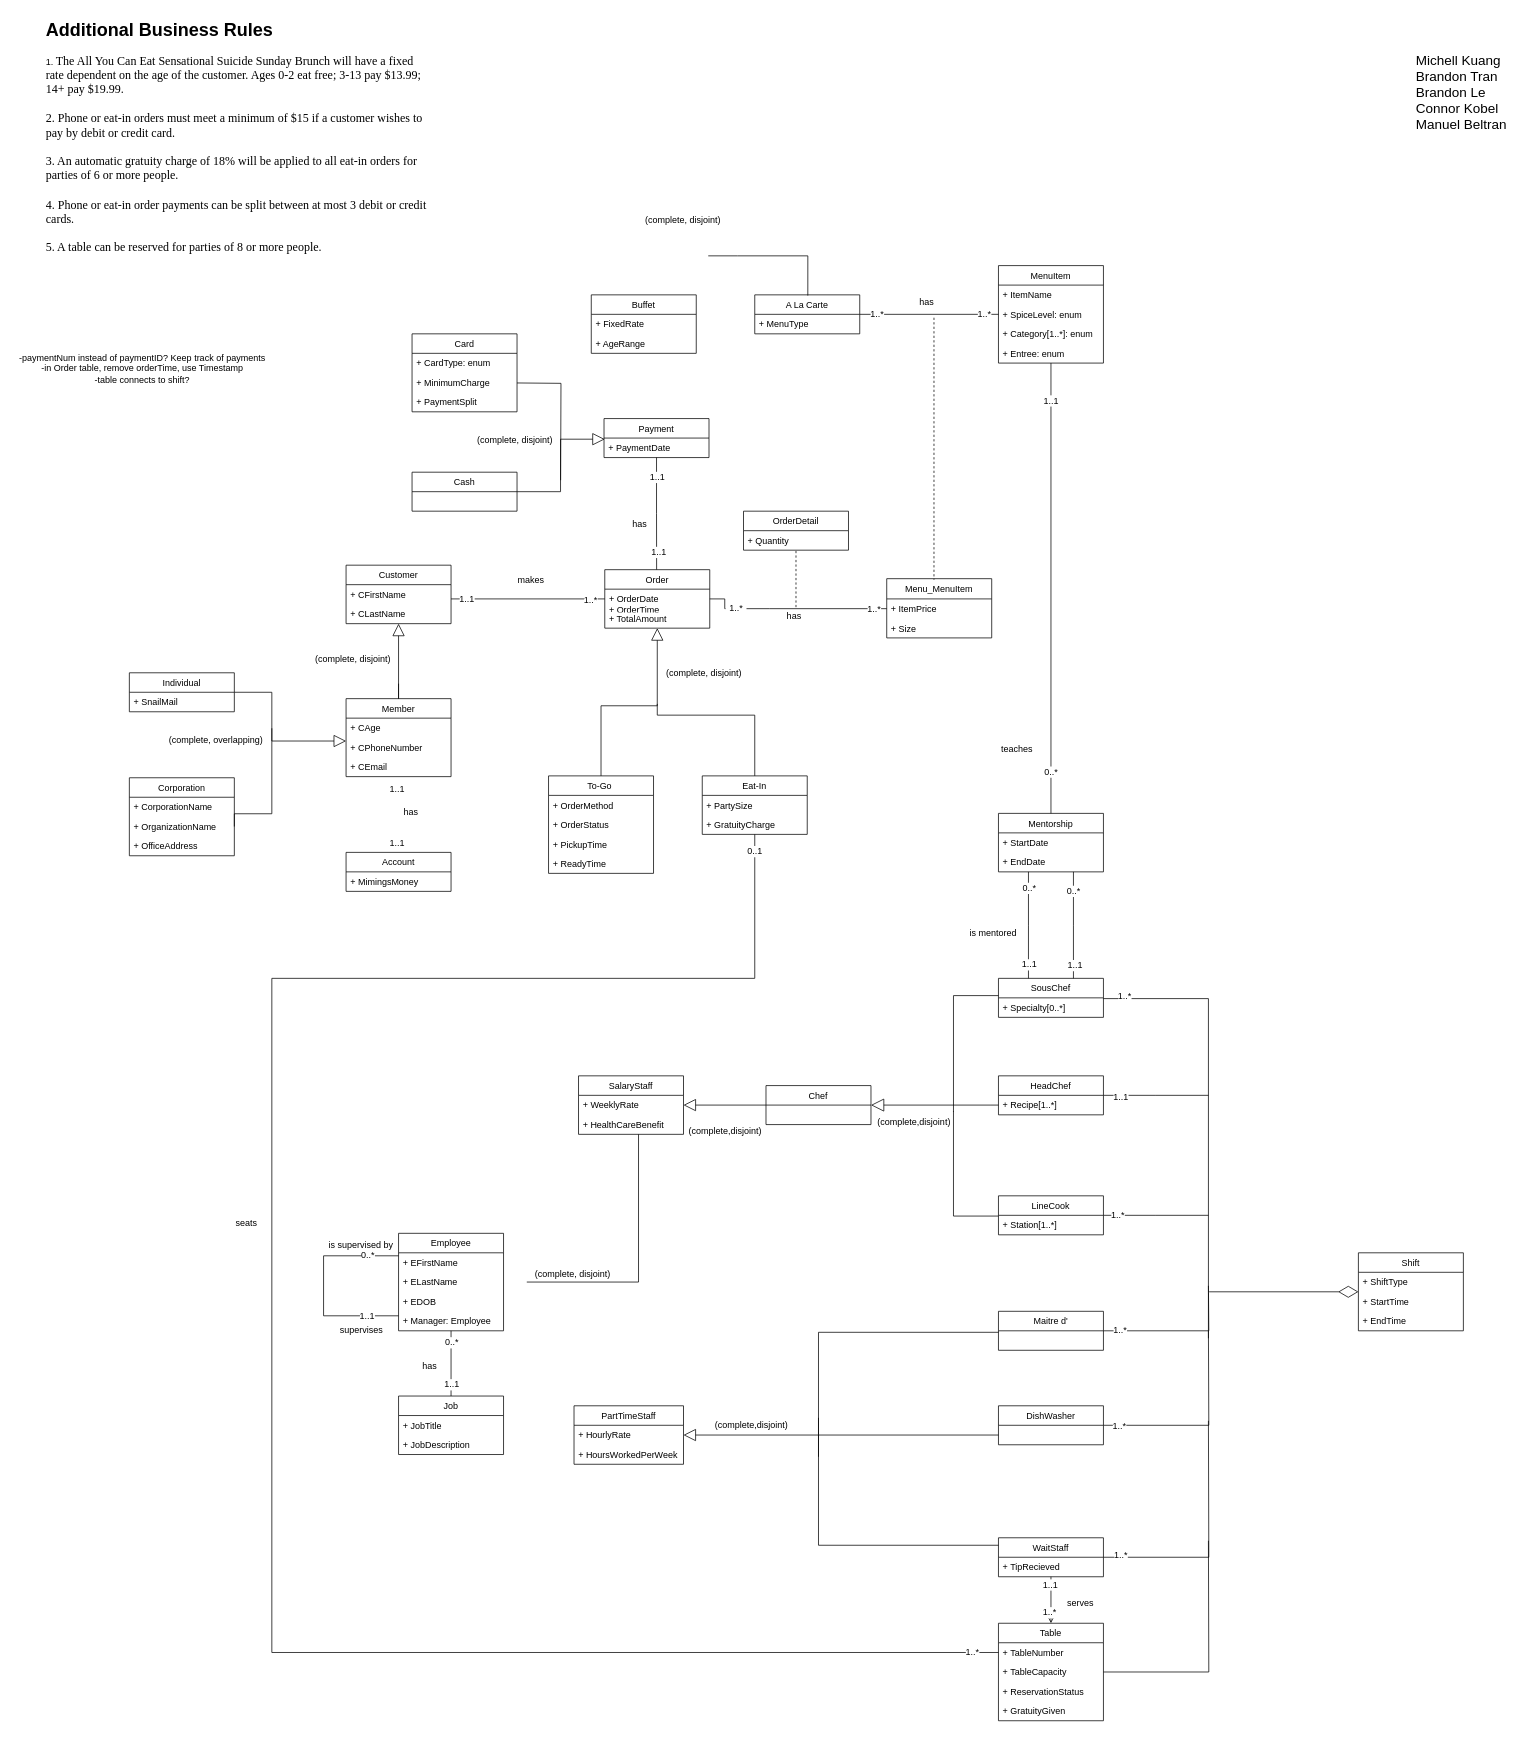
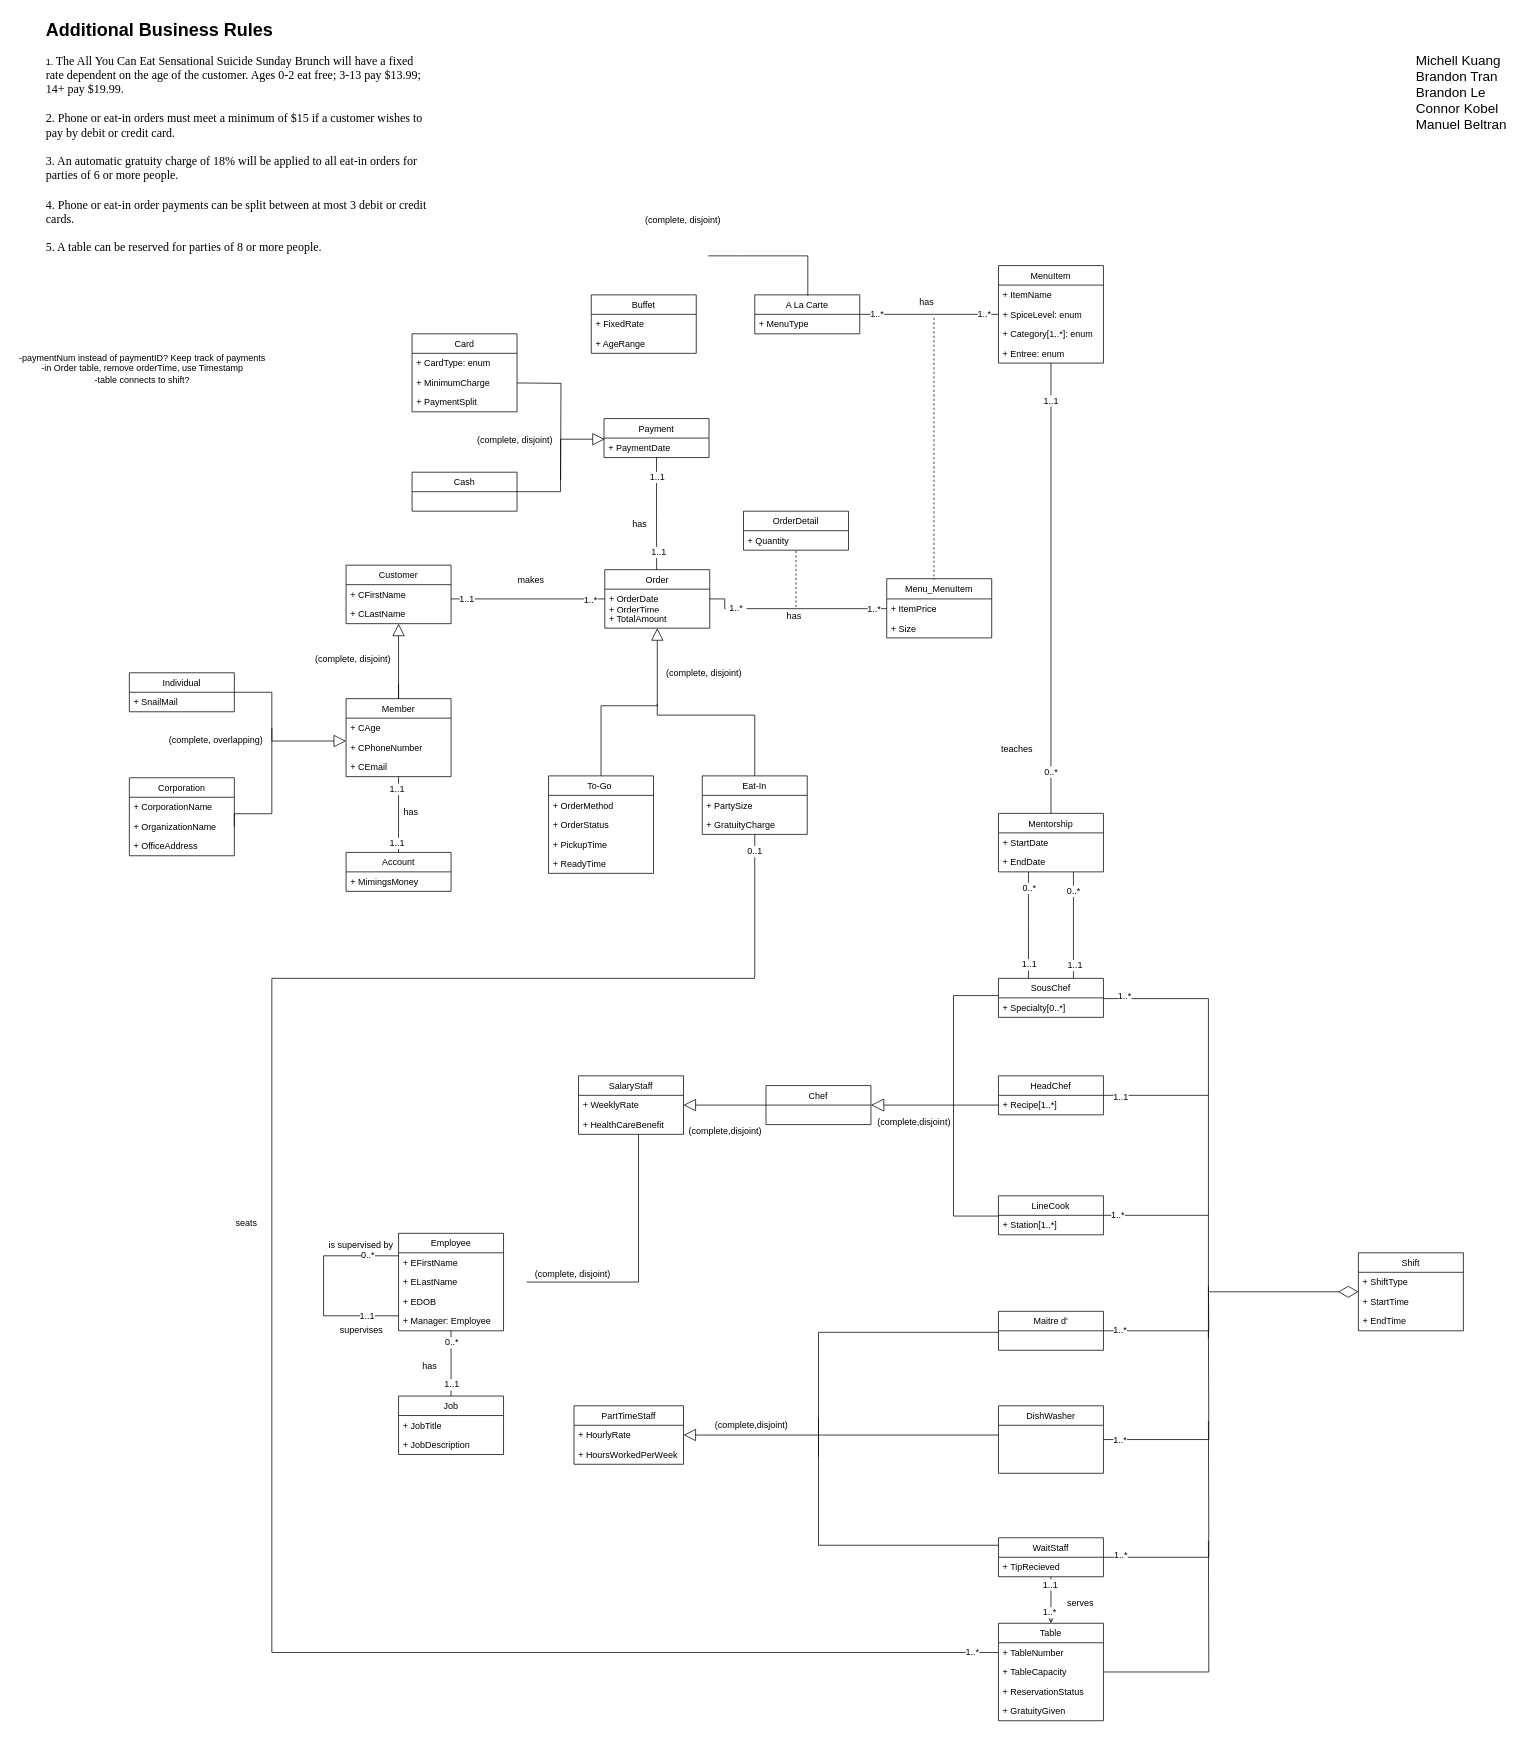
none -> (399, 816)
(999, 933) -> none
(1051, 1425) -> (1051, 1440)
